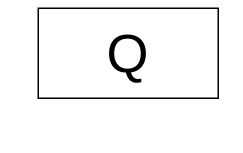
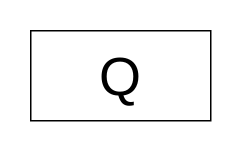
(128, 53) -> (121, 76)
